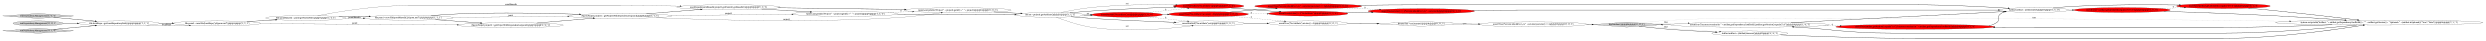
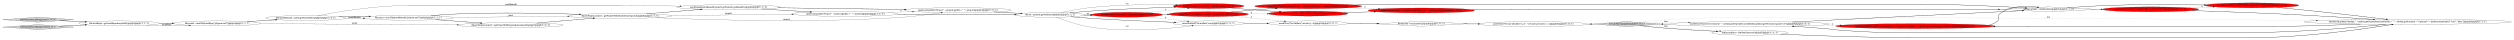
(2034, 10) -> (2049, 9)
(38, 23) -> (38, 27)
(38, 31) -> none
